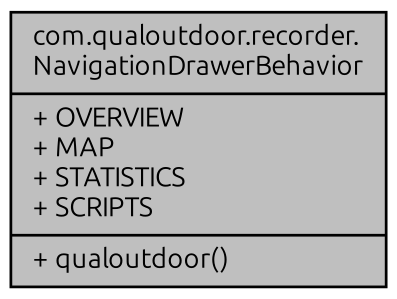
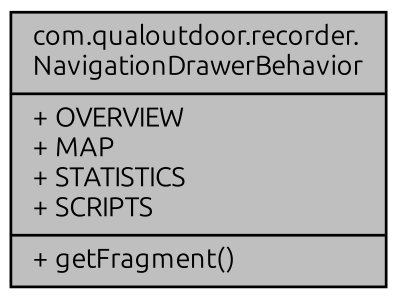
(132, 260) -> (135, 260)
